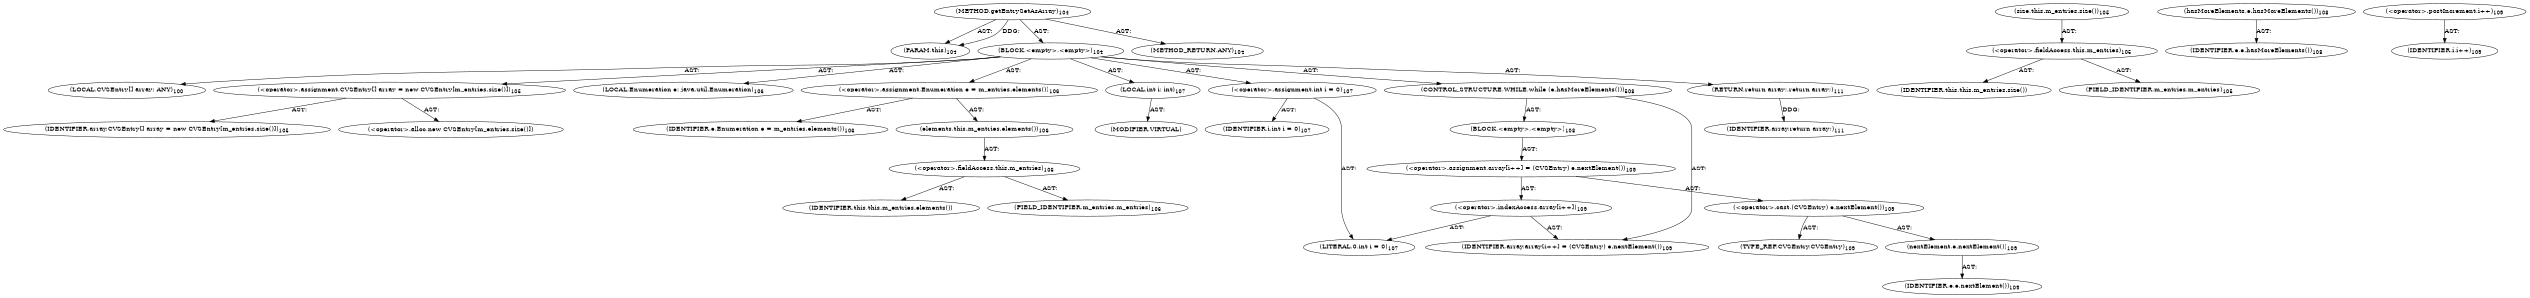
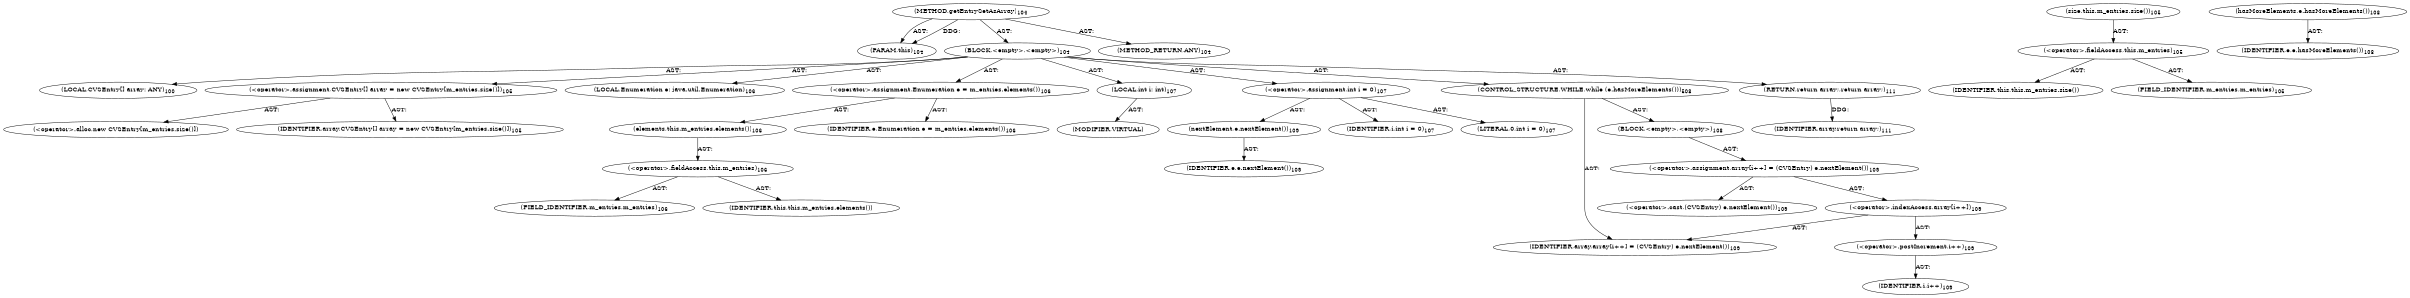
(1441, 227) -> (1916, 225)
(1886, 227) -> (1287, 109)
(1798, 247) -> none
